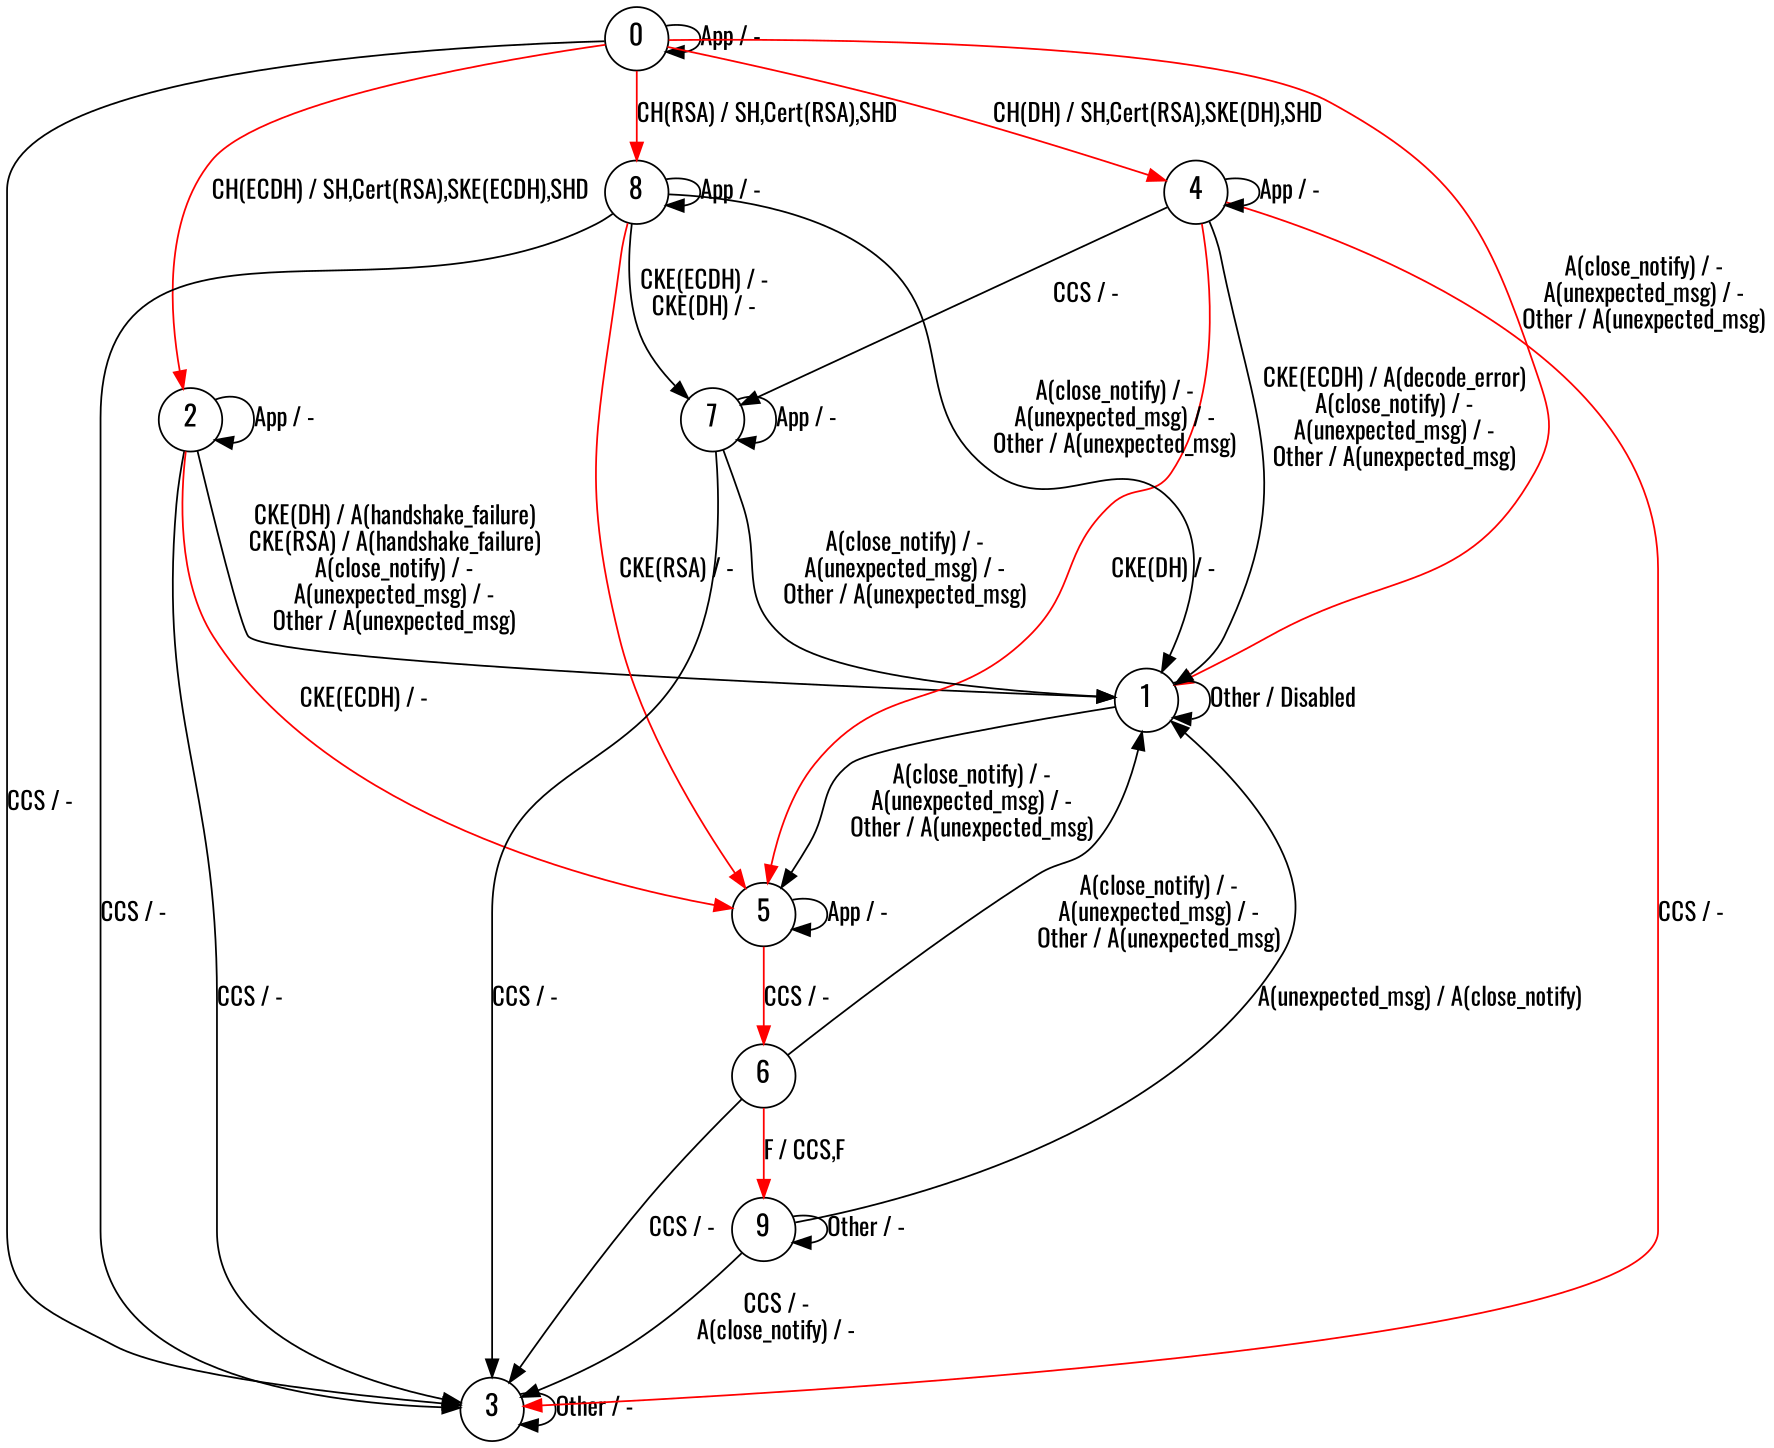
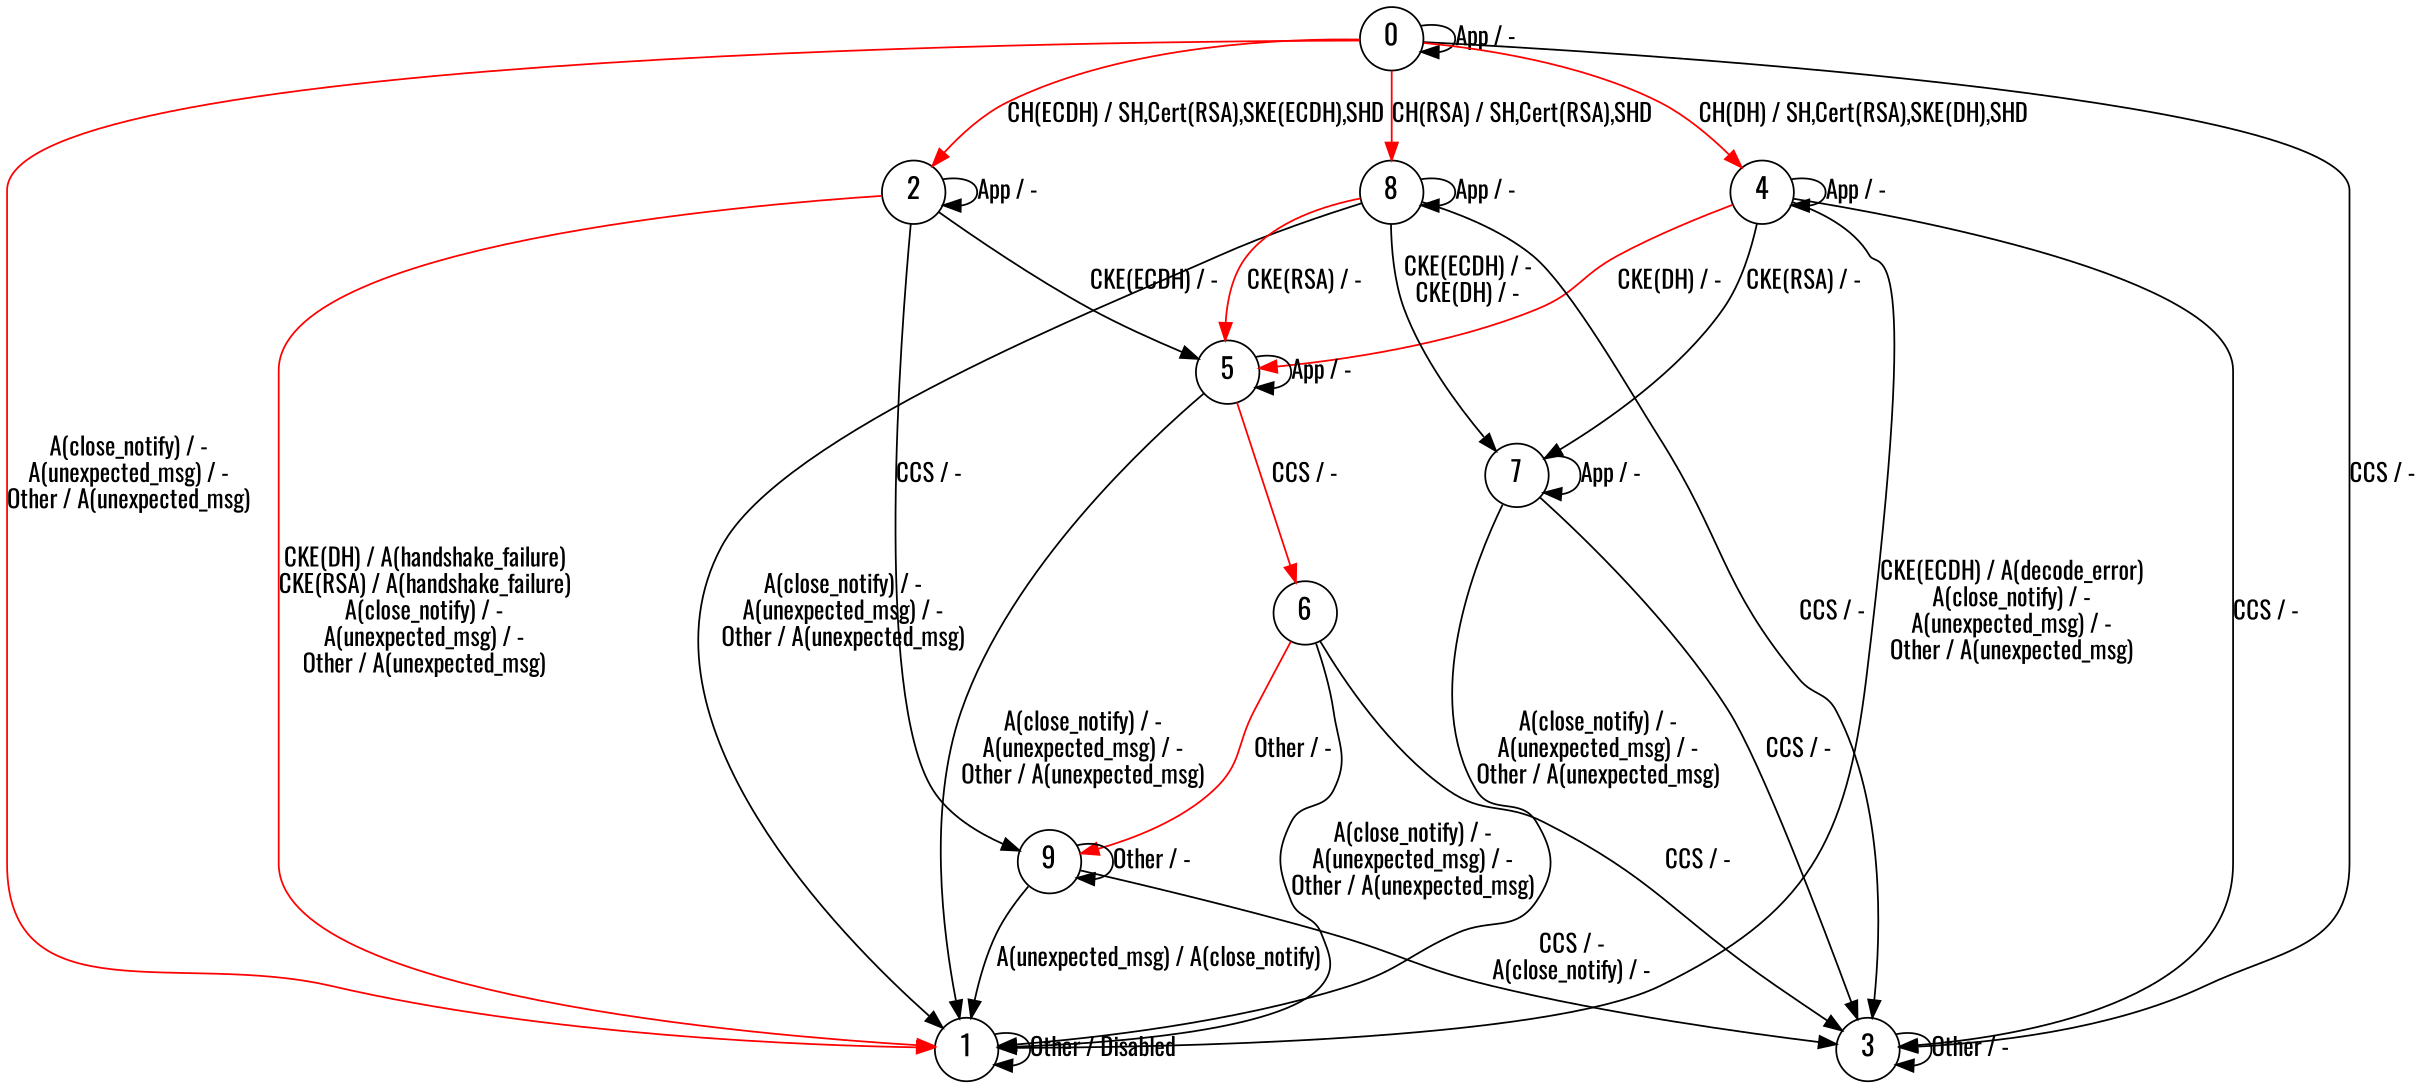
(1087, 295) -> (1804, 282)
(576, 672) -> (279, 636)
(920, 743) -> (983, 660)
(354, 771) -> (1056, 289)
(217, 991) -> (896, 554)
(804, 1153) -> (1294, 751)
(1658, 1171) -> (2233, 571)
